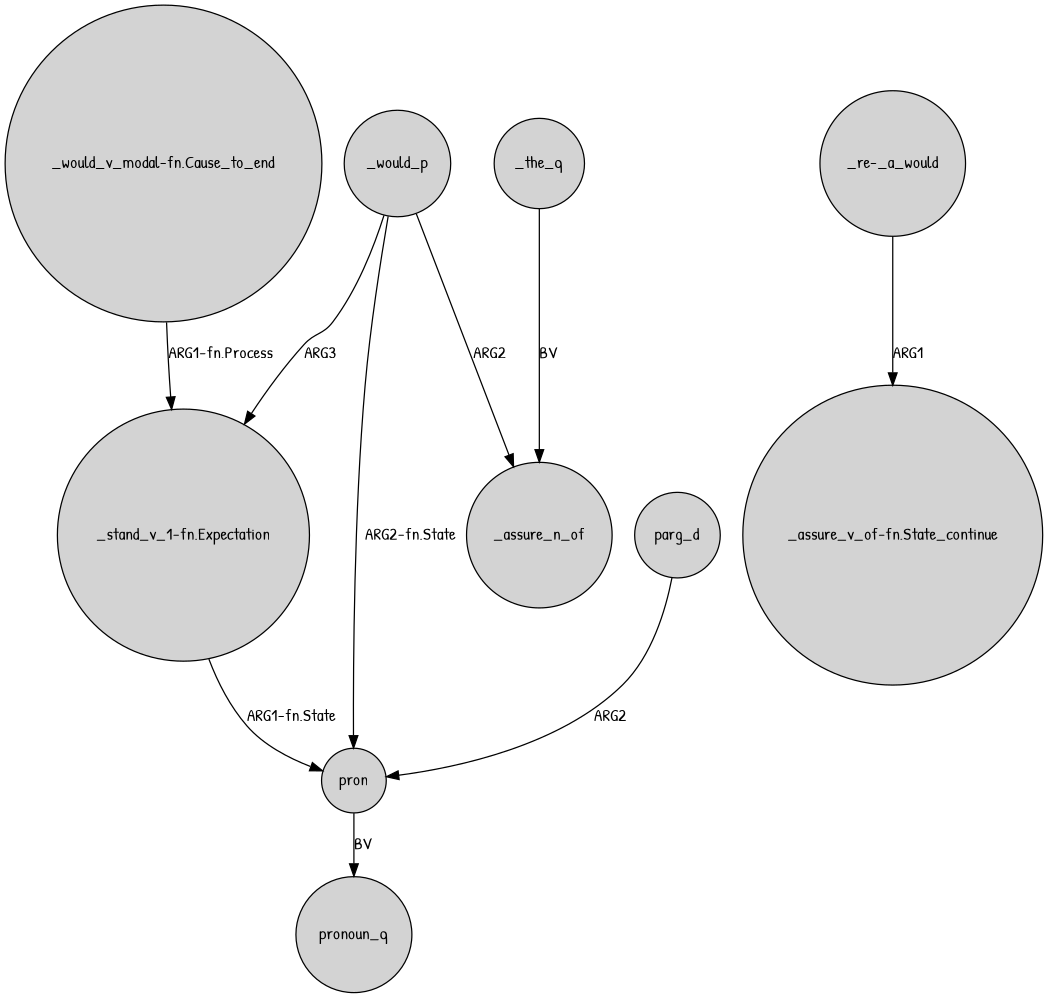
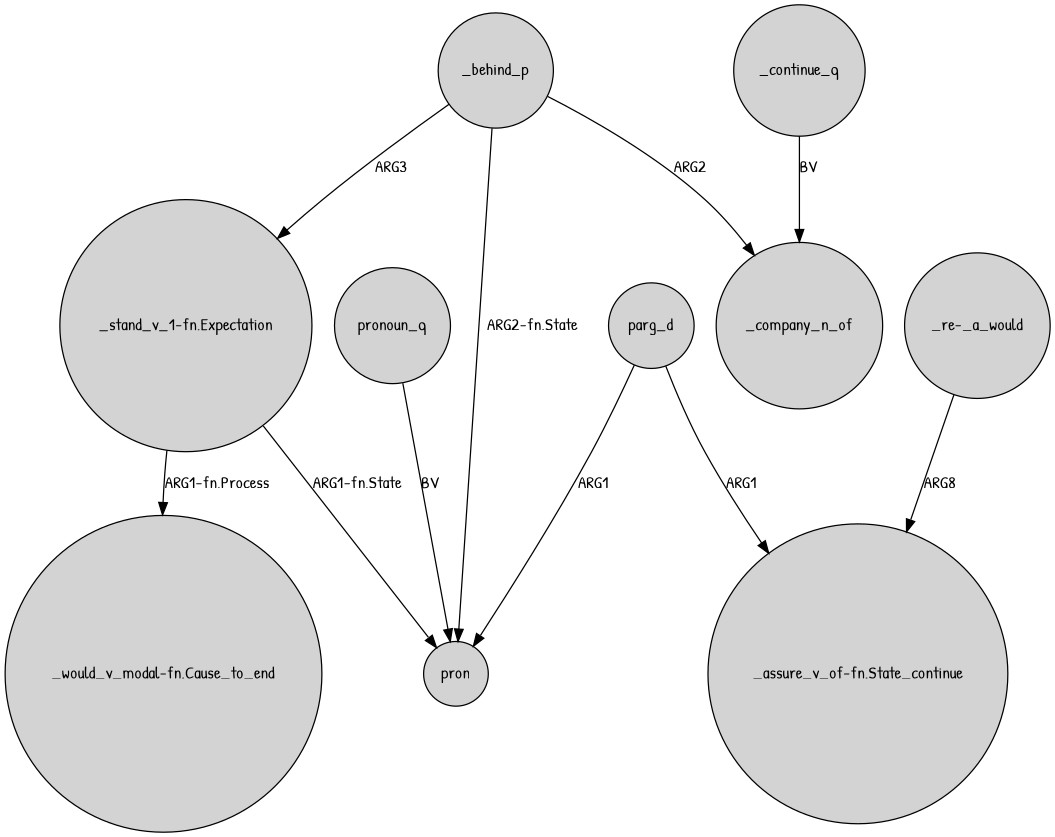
(397, 164) -> (496, 70)
(539, 164) -> (799, 70)
(908, 354) -> (940, 484)
(168, 360) -> (165, 476)
none -> (708, 458)
(539, 535) -> (799, 326)
(611, 716) -> (593, 484)
(354, 838) -> (425, 506)
